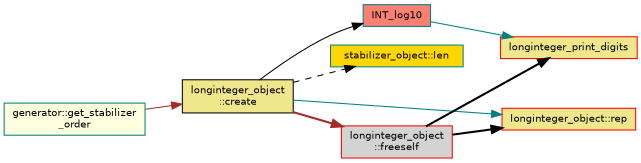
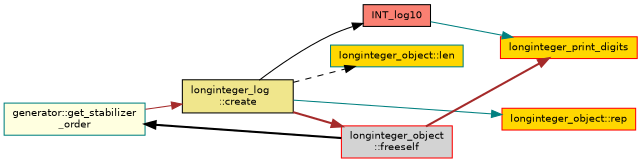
(397, 16) -> (397, 16)
(569, 48) -> (569, 48)
(397, 56) -> (397, 56)
(483, 95) -> (483, 95)
(238, 96) -> (238, 96)
(569, 119) -> (569, 119)
(472, 132) -> (248, 131)
